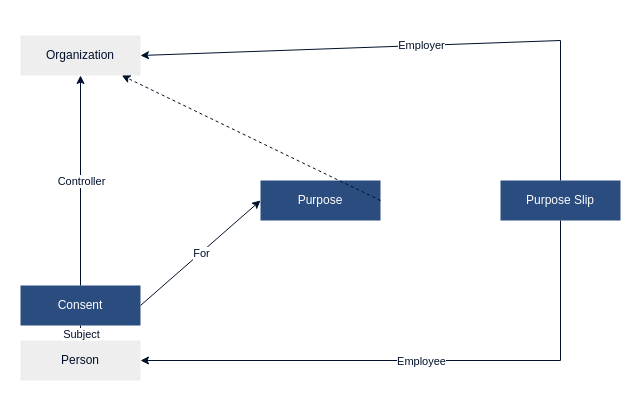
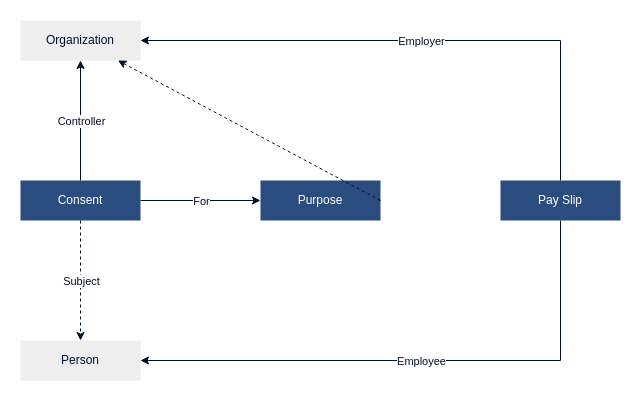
(81, 56) -> (81, 41)
(561, 201) -> (561, 201)
(81, 306) -> (81, 201)
